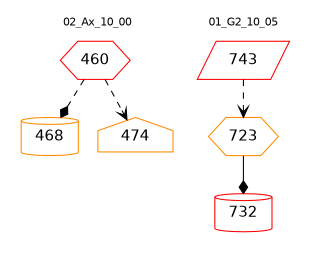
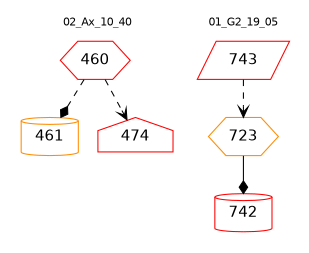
(97, 23) -> (97, 23)
(243, 23) -> (243, 23)
(50, 137) -> (50, 137)
(135, 137) -> (135, 137)
(243, 213) -> (243, 213)
